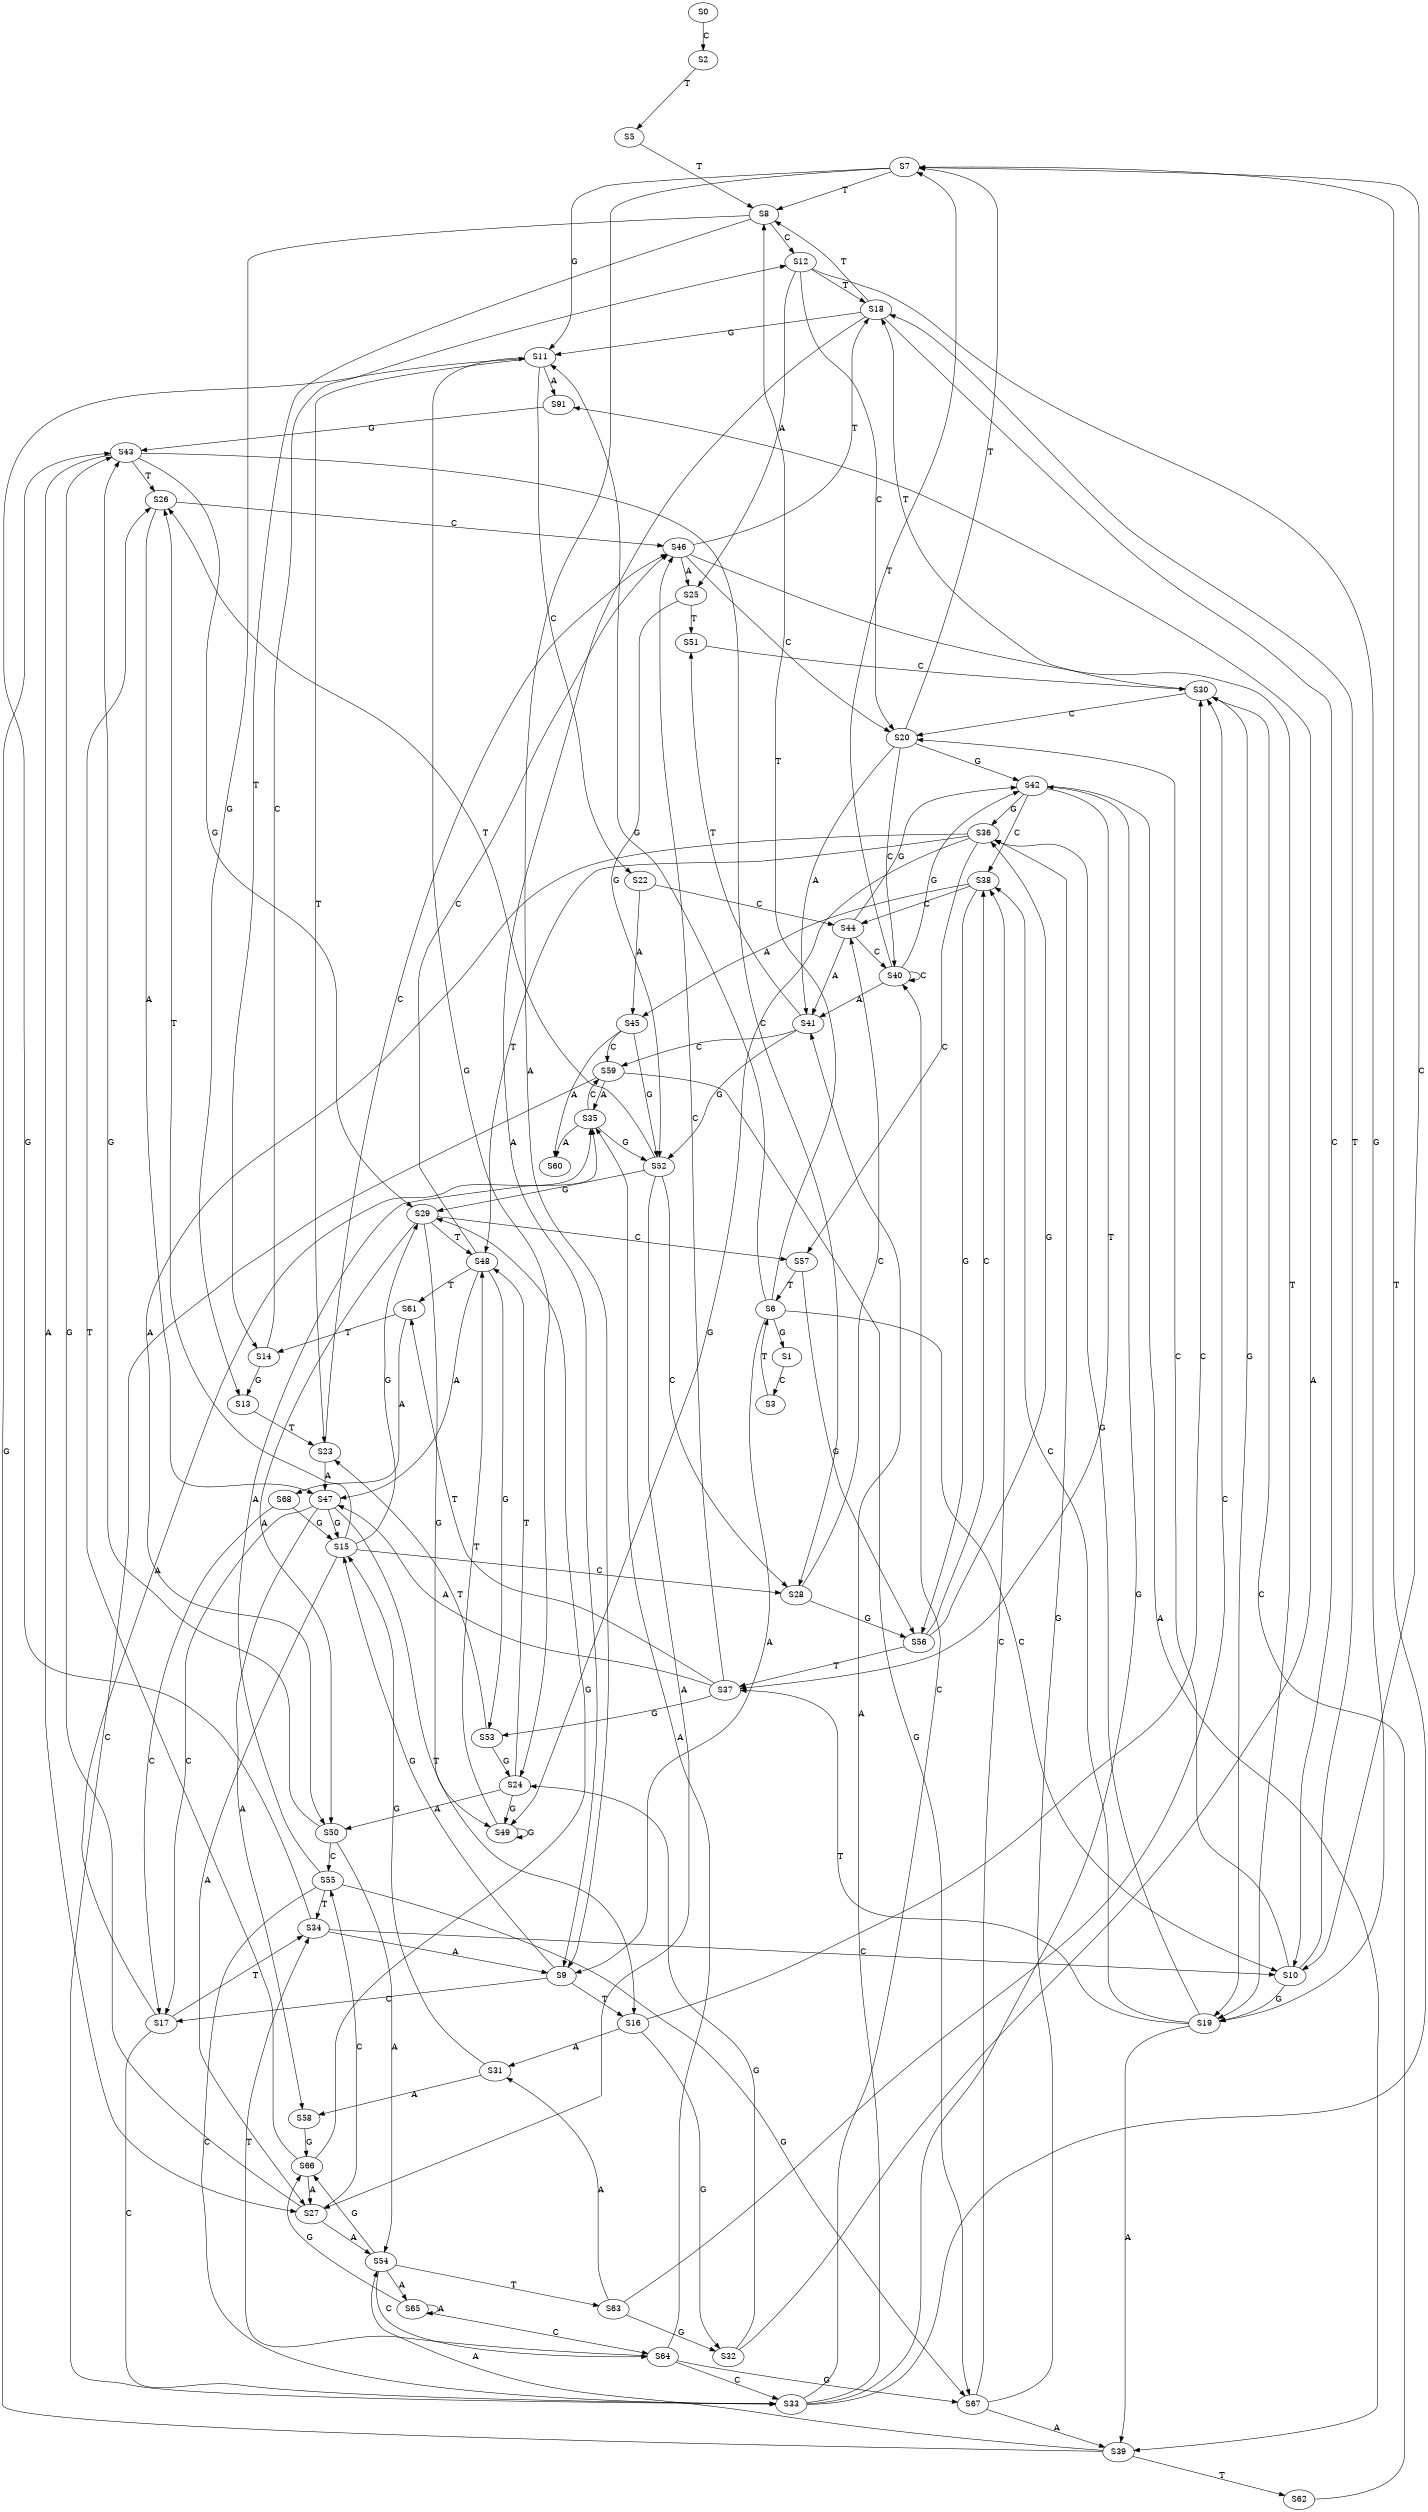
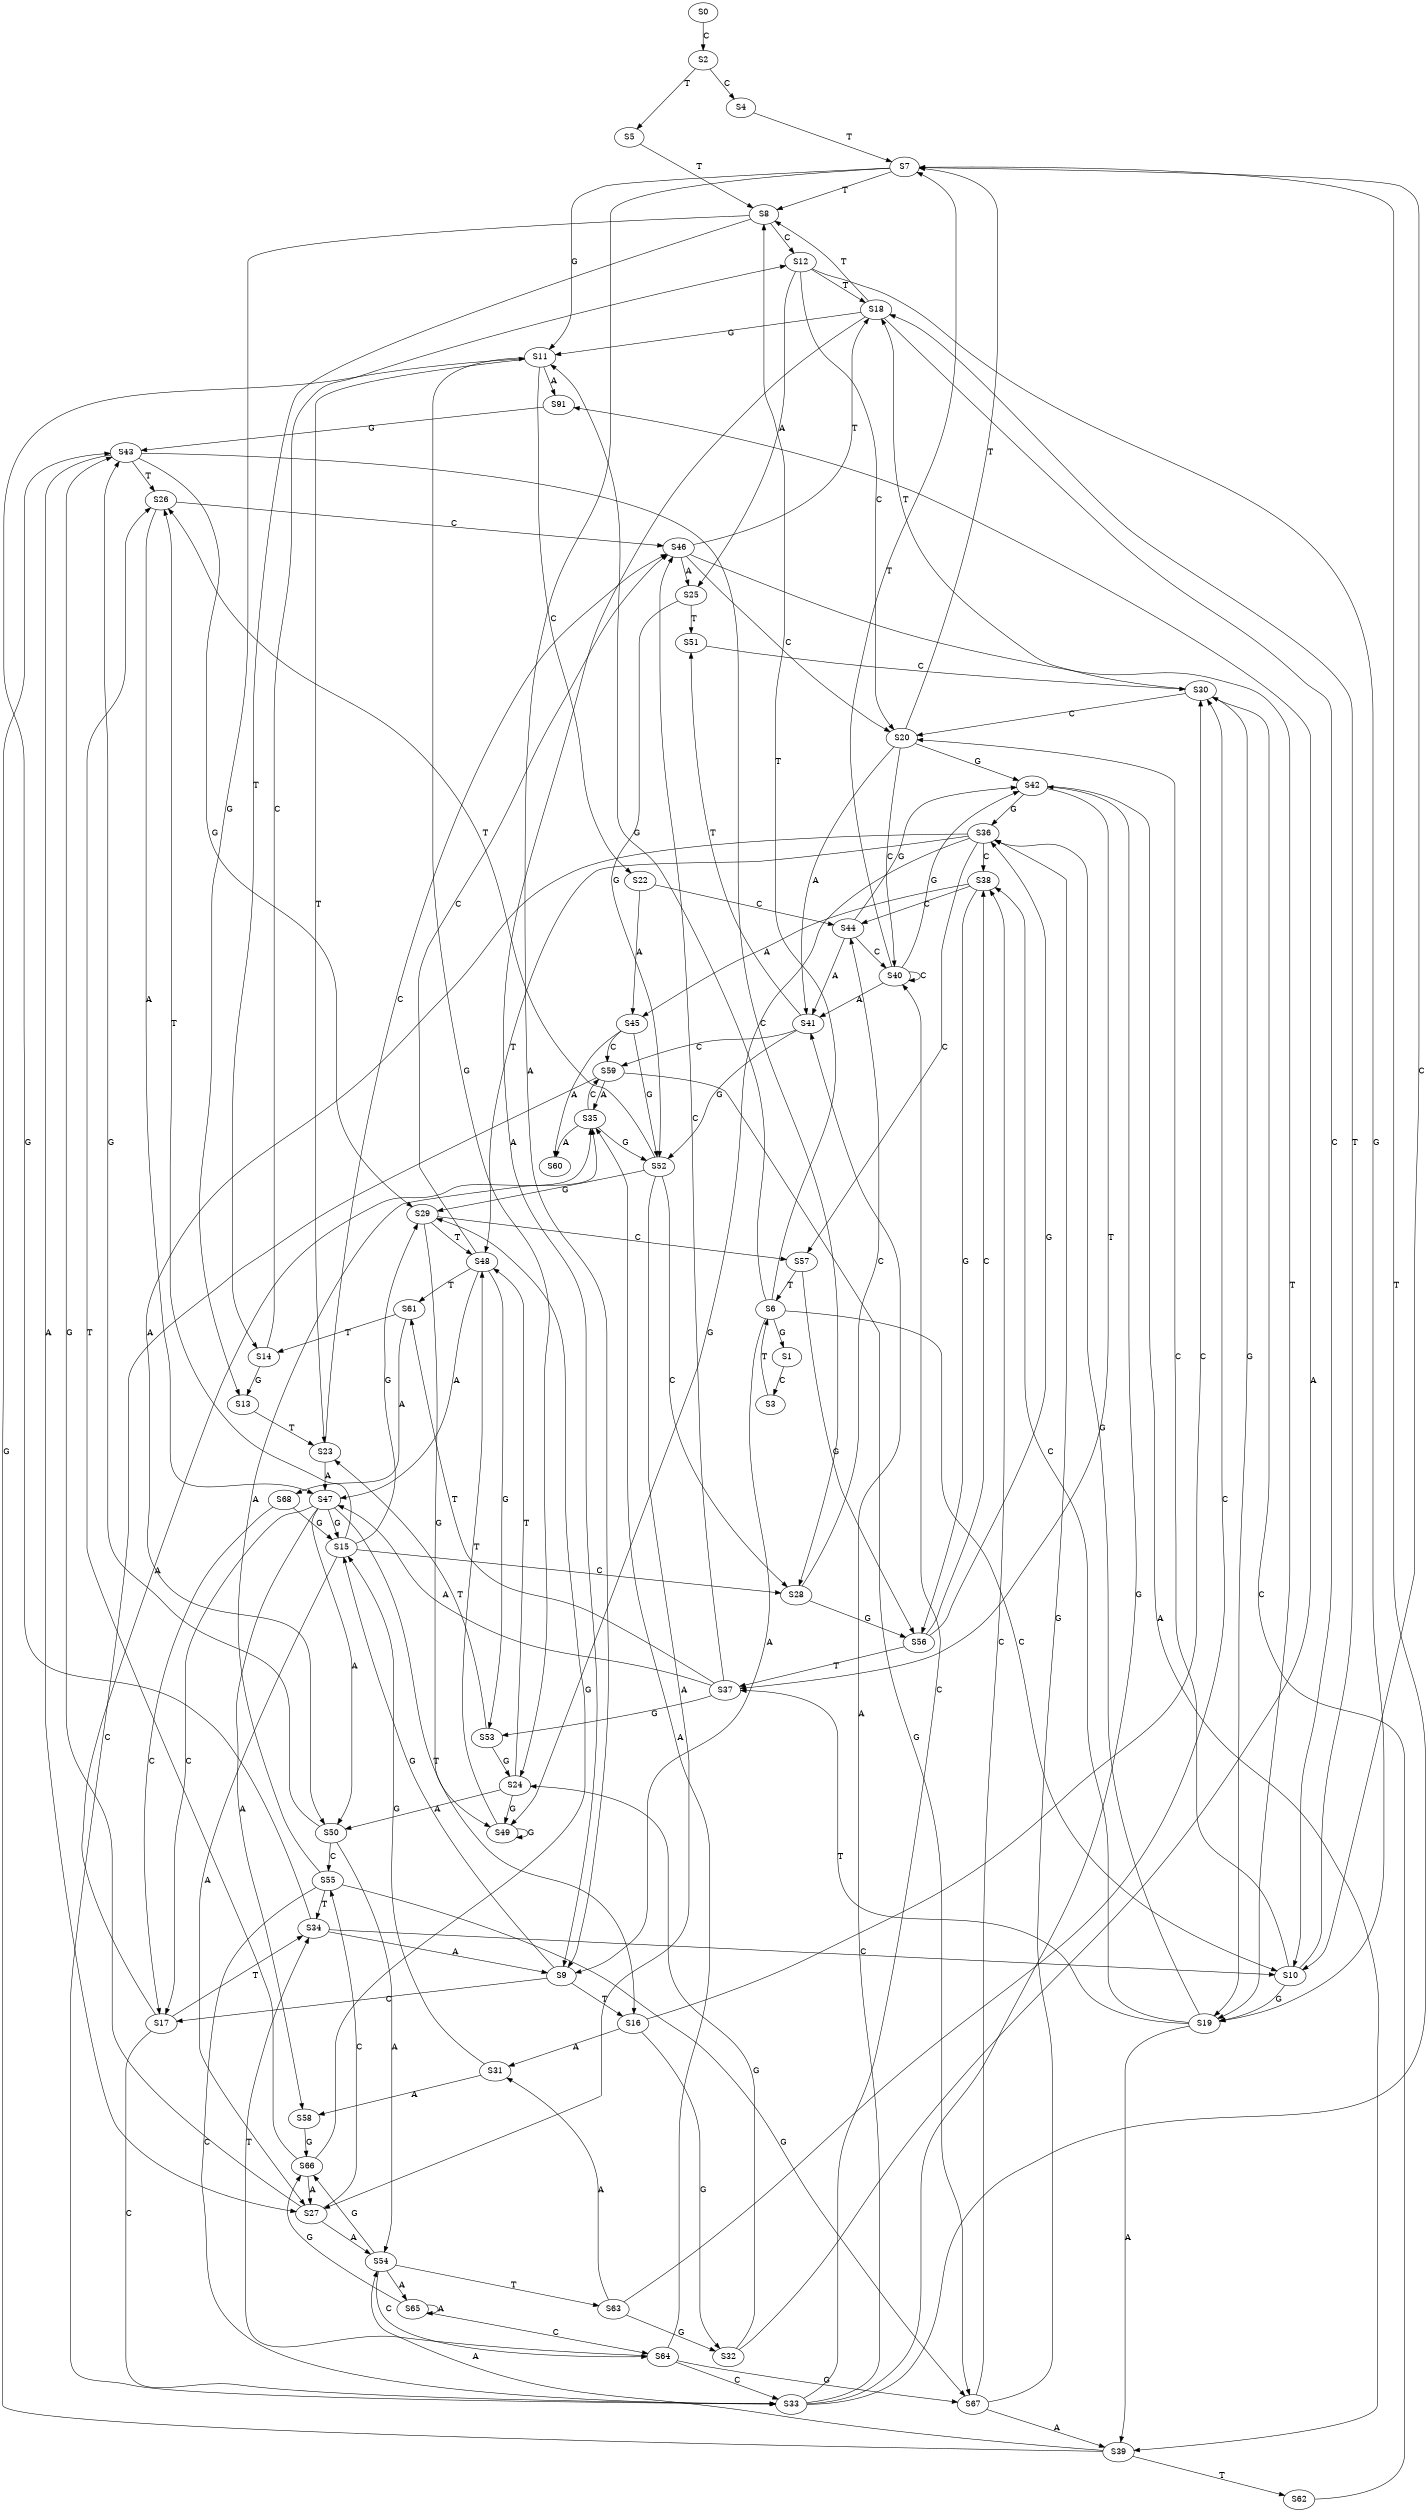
none -> (741, 108)
(1010, 832) -> (983, 854)
(261, 1509) -> (351, 1662)
